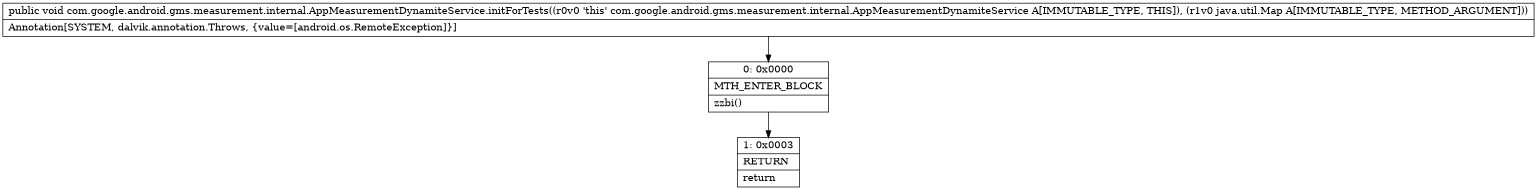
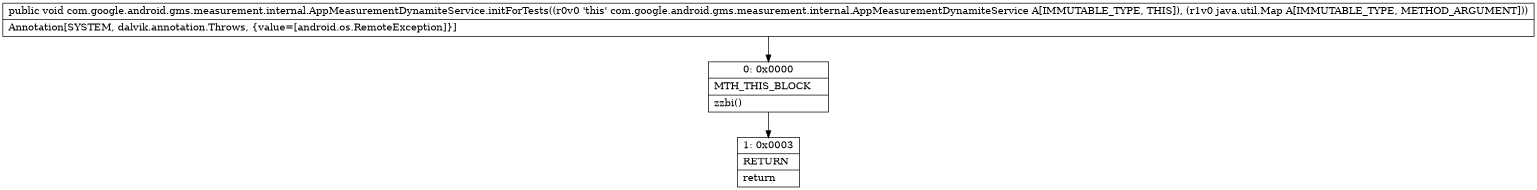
(768, 86) -> (762, 86)
